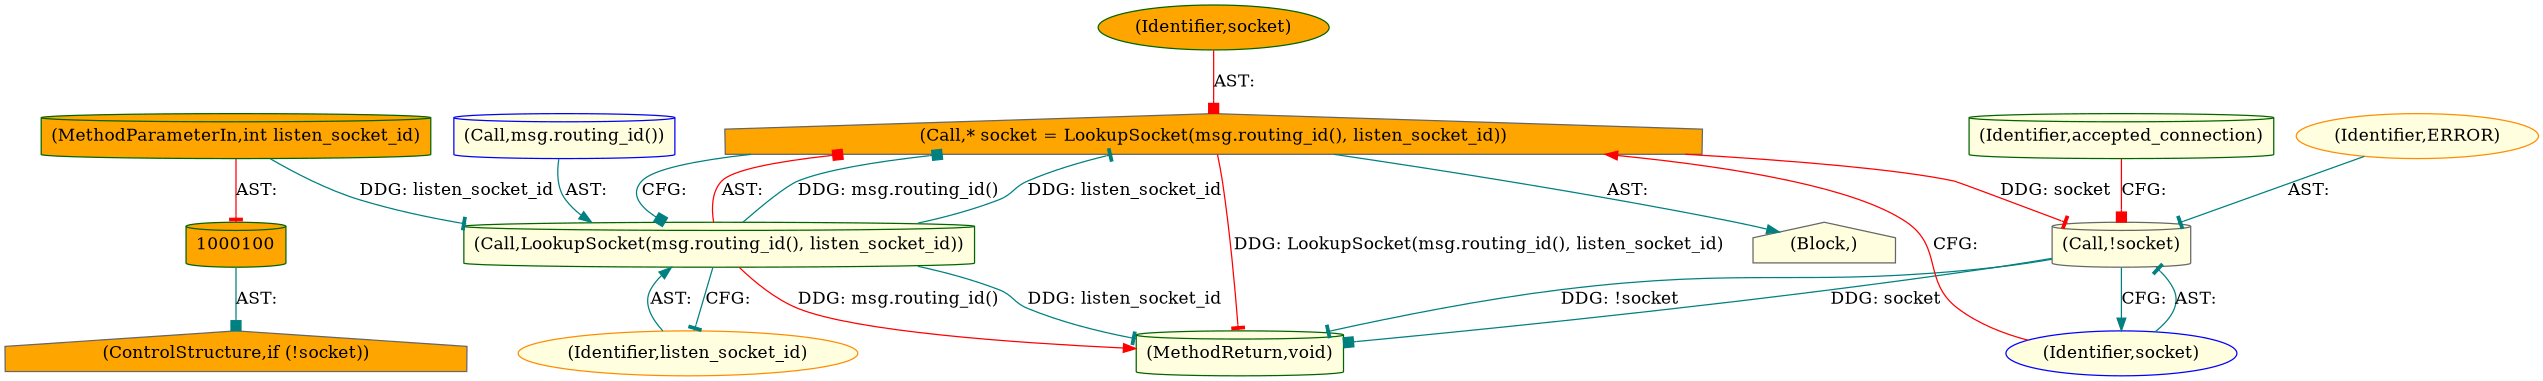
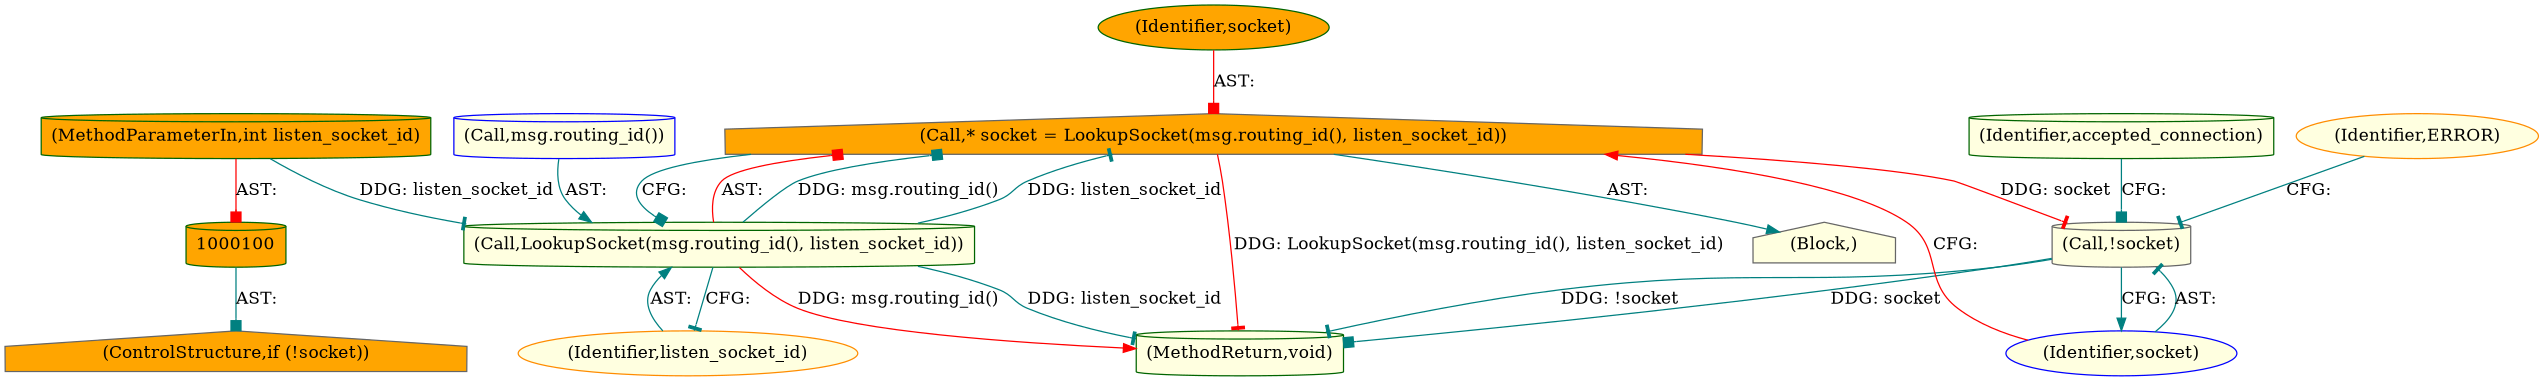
(2121, 184) -> (2121, 184)
(236, 187) -> (236, 187)
(2312, 190) -> (2312, 190)
